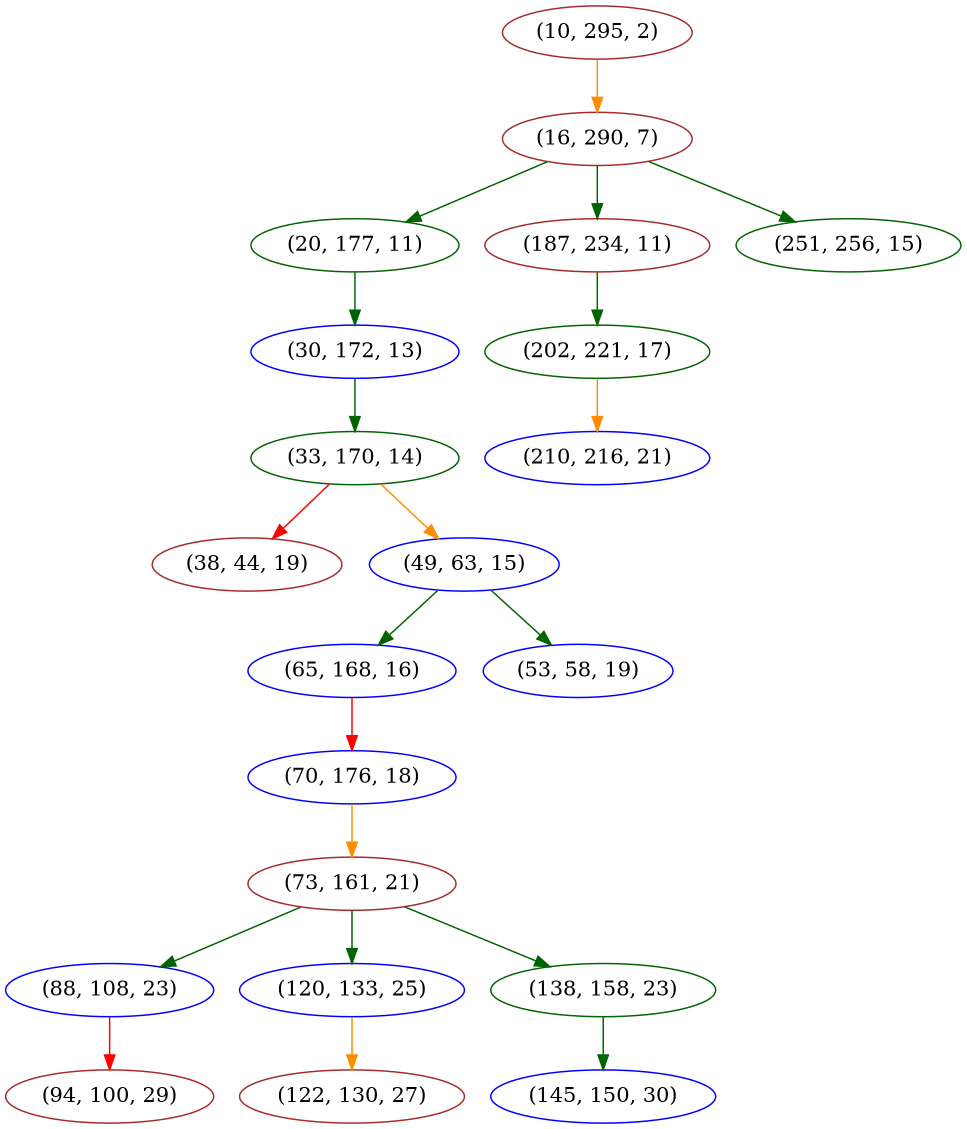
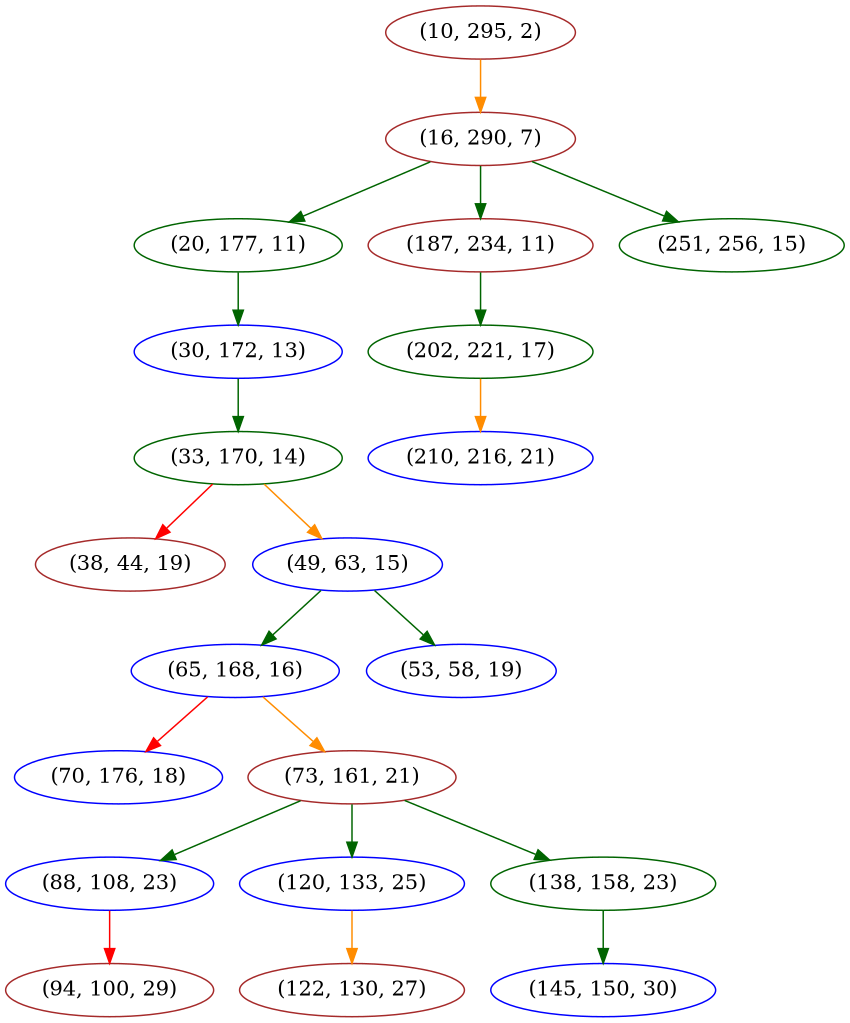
(352, 823) -> (288, 719)
